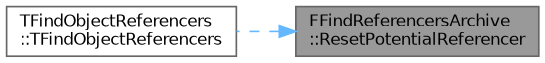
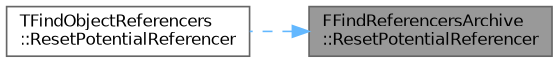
(121, 31) -> (128, 31)
